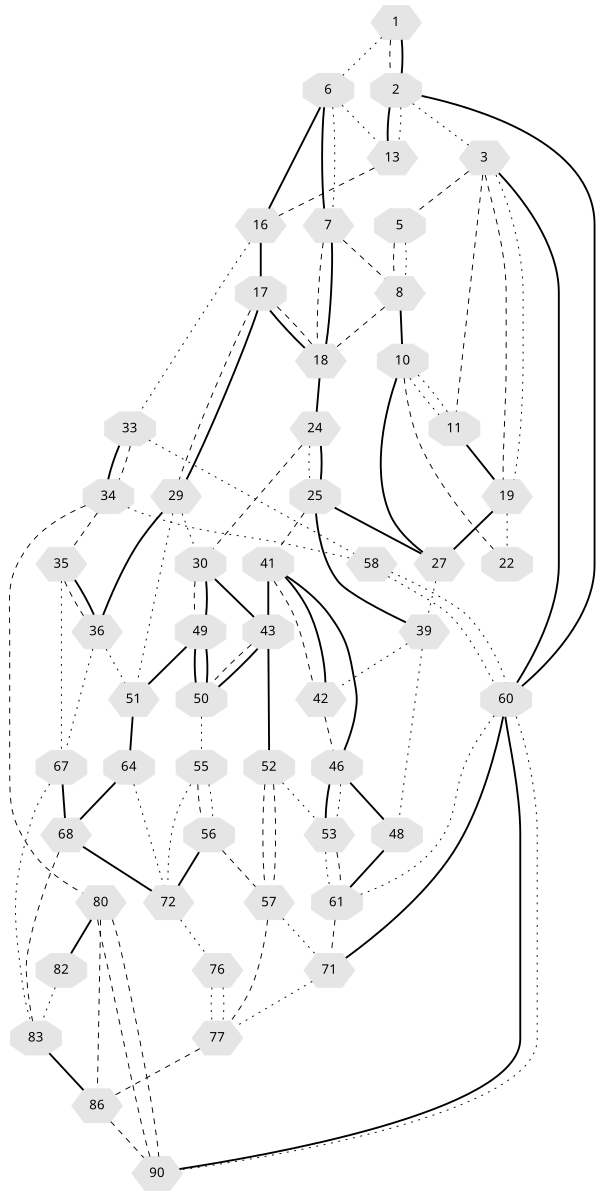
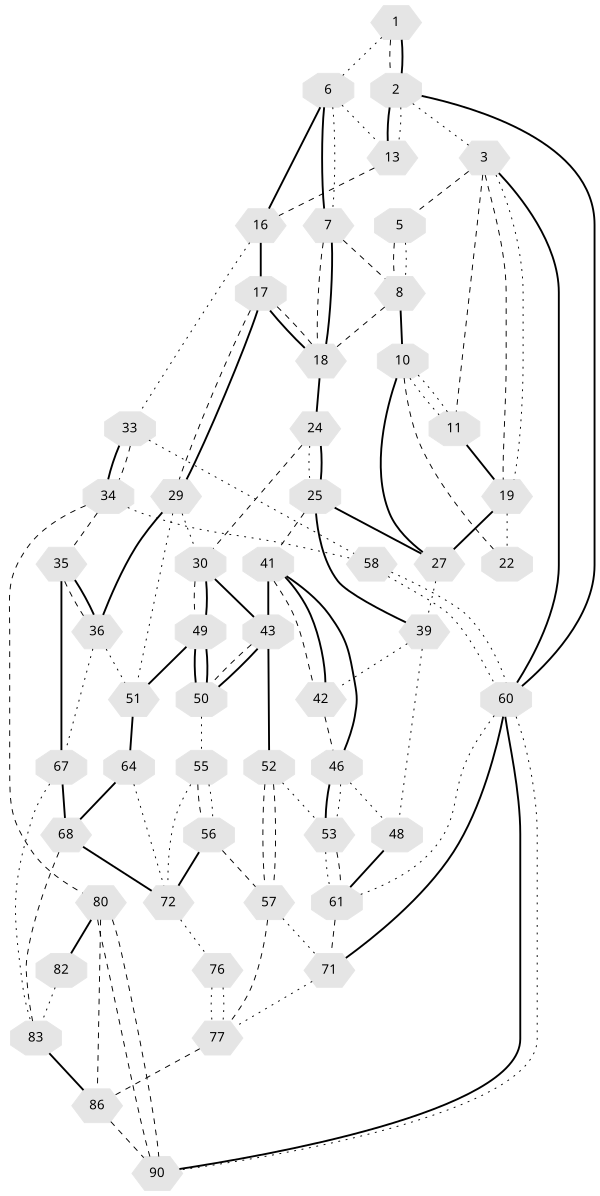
(61, 666) -> (61, 666)
(367, 801) -> (367, 801)
